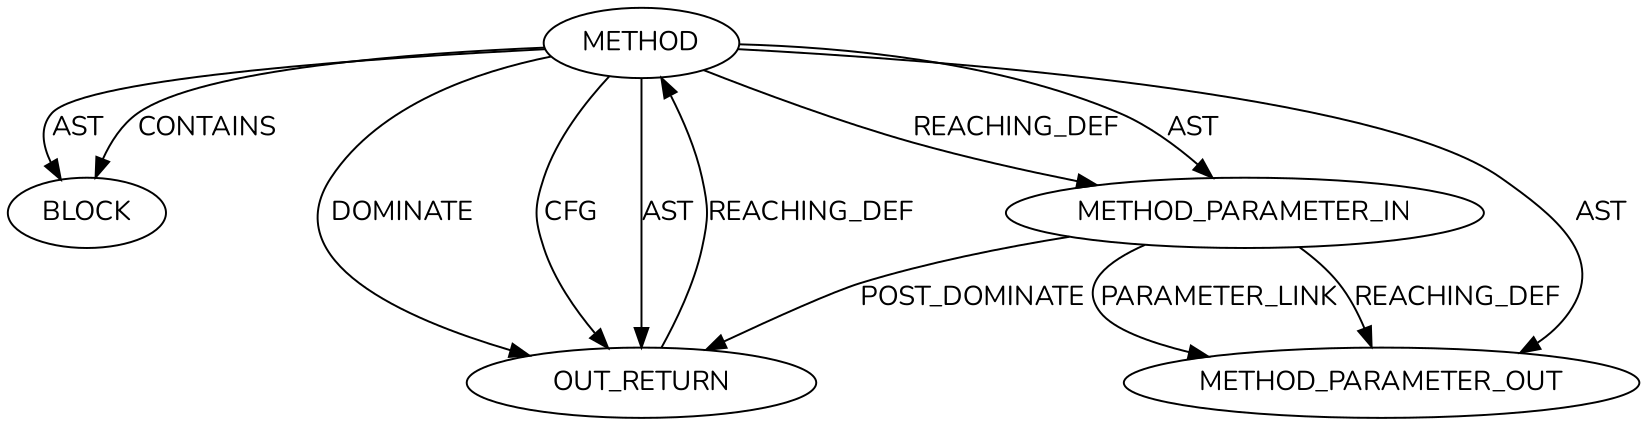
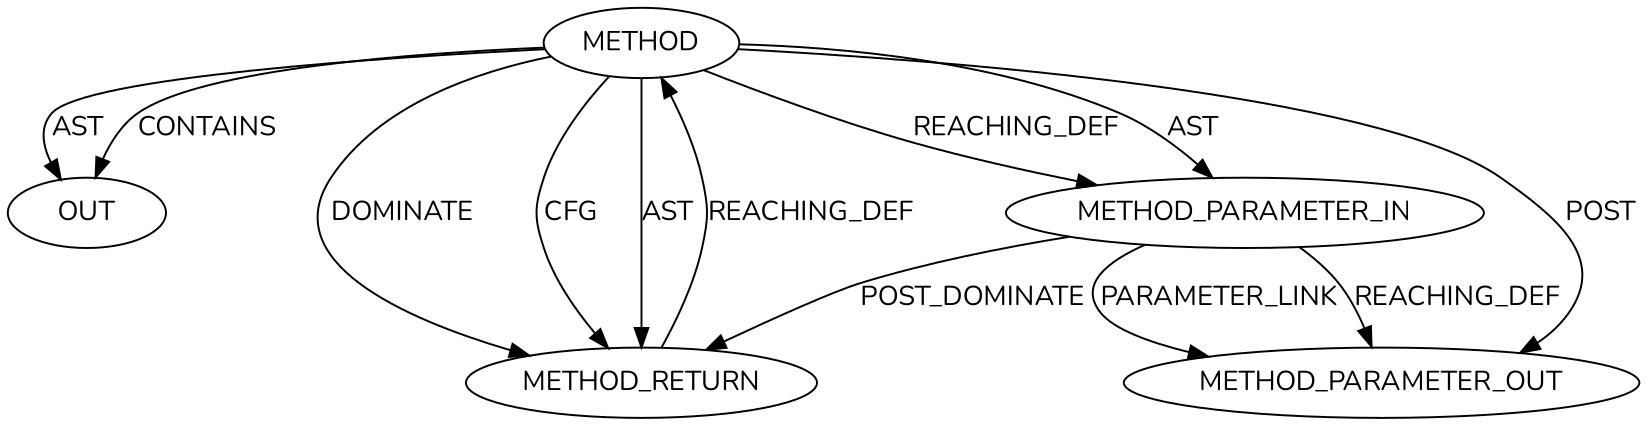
(87, 213) -> (87, 213)
(1601, 213) -> (1601, 213)
(641, 383) -> (641, 383)
